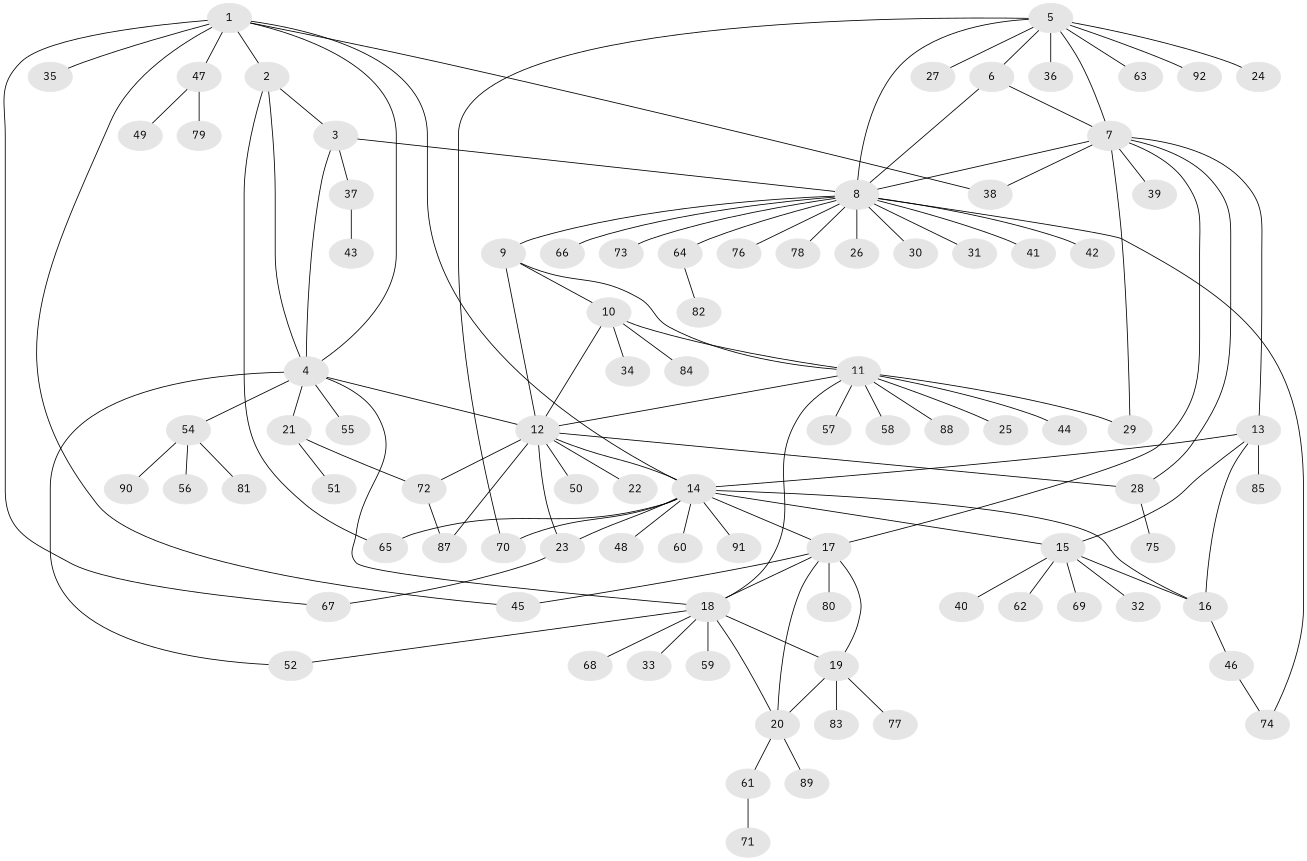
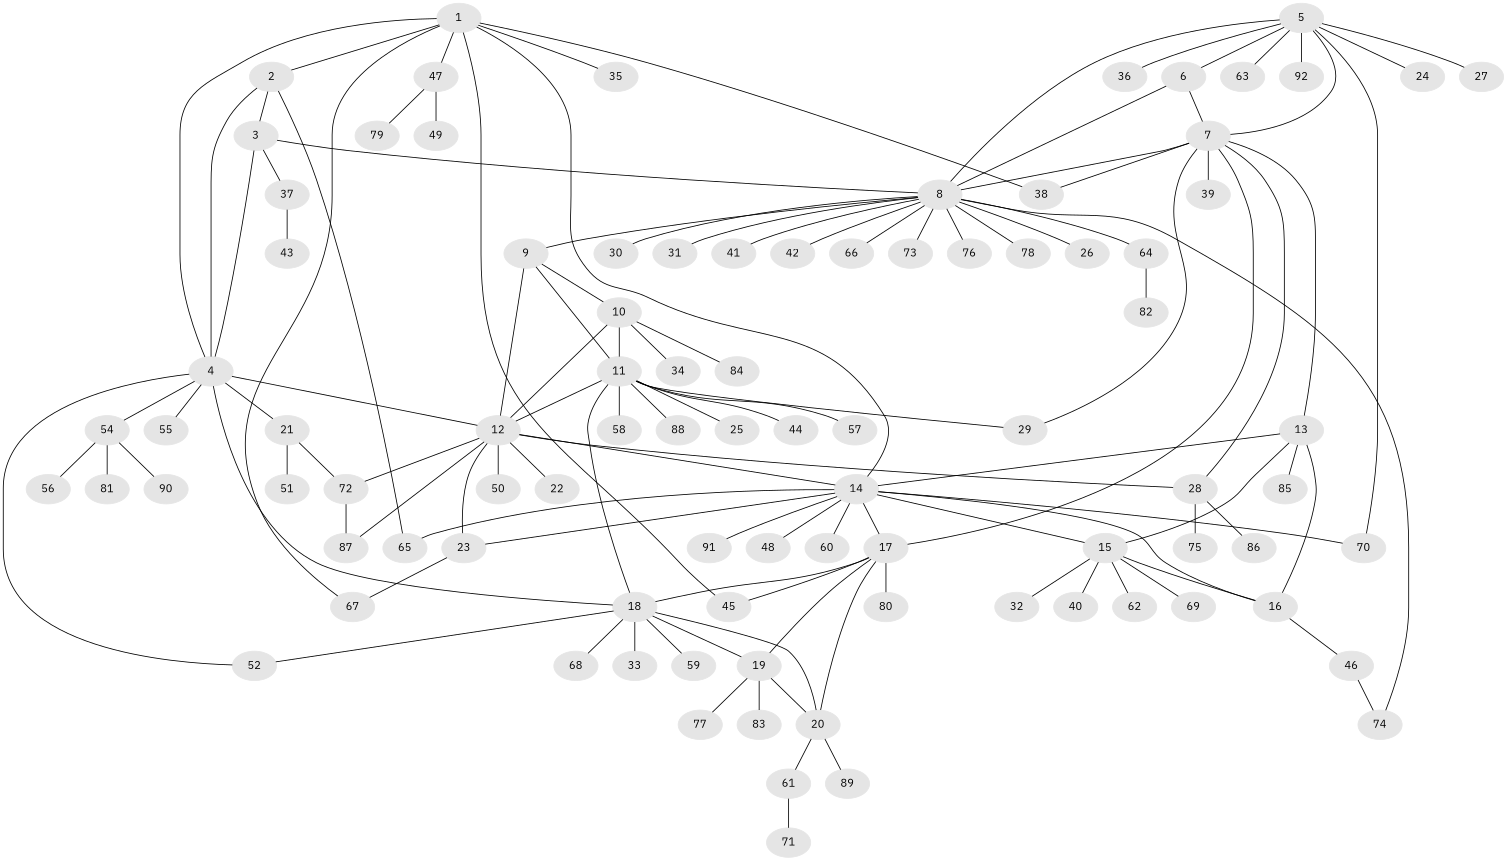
none -> (1254, 548)
